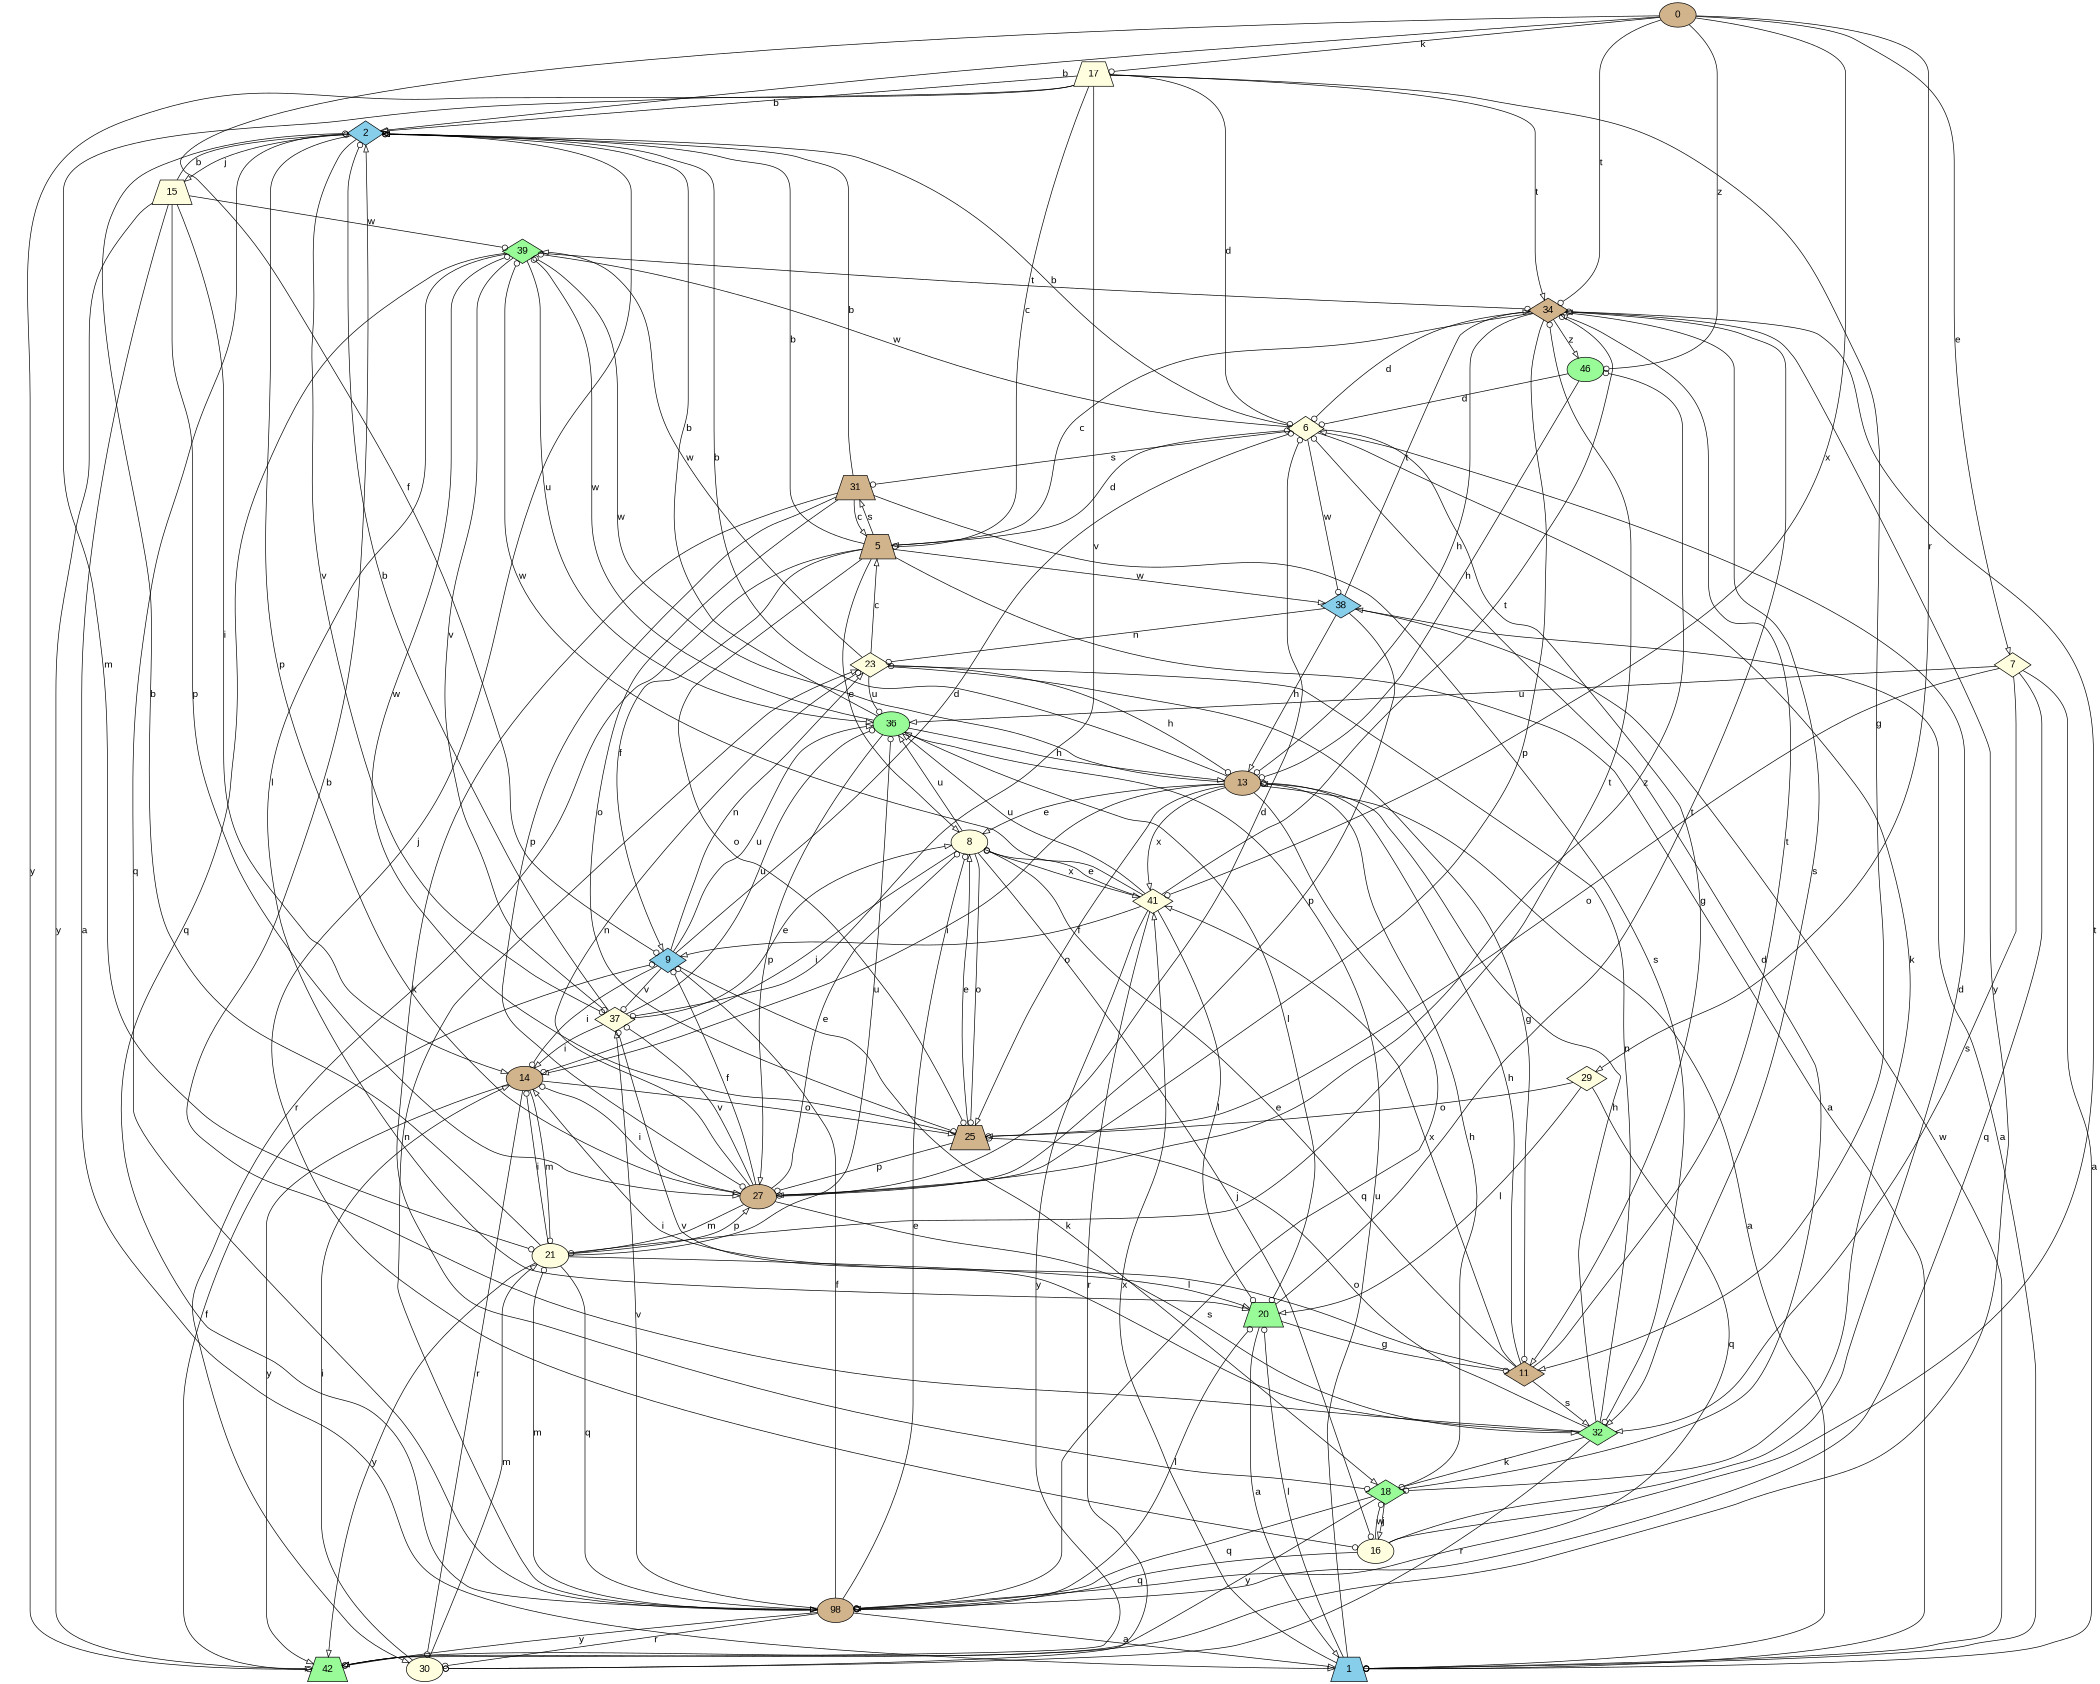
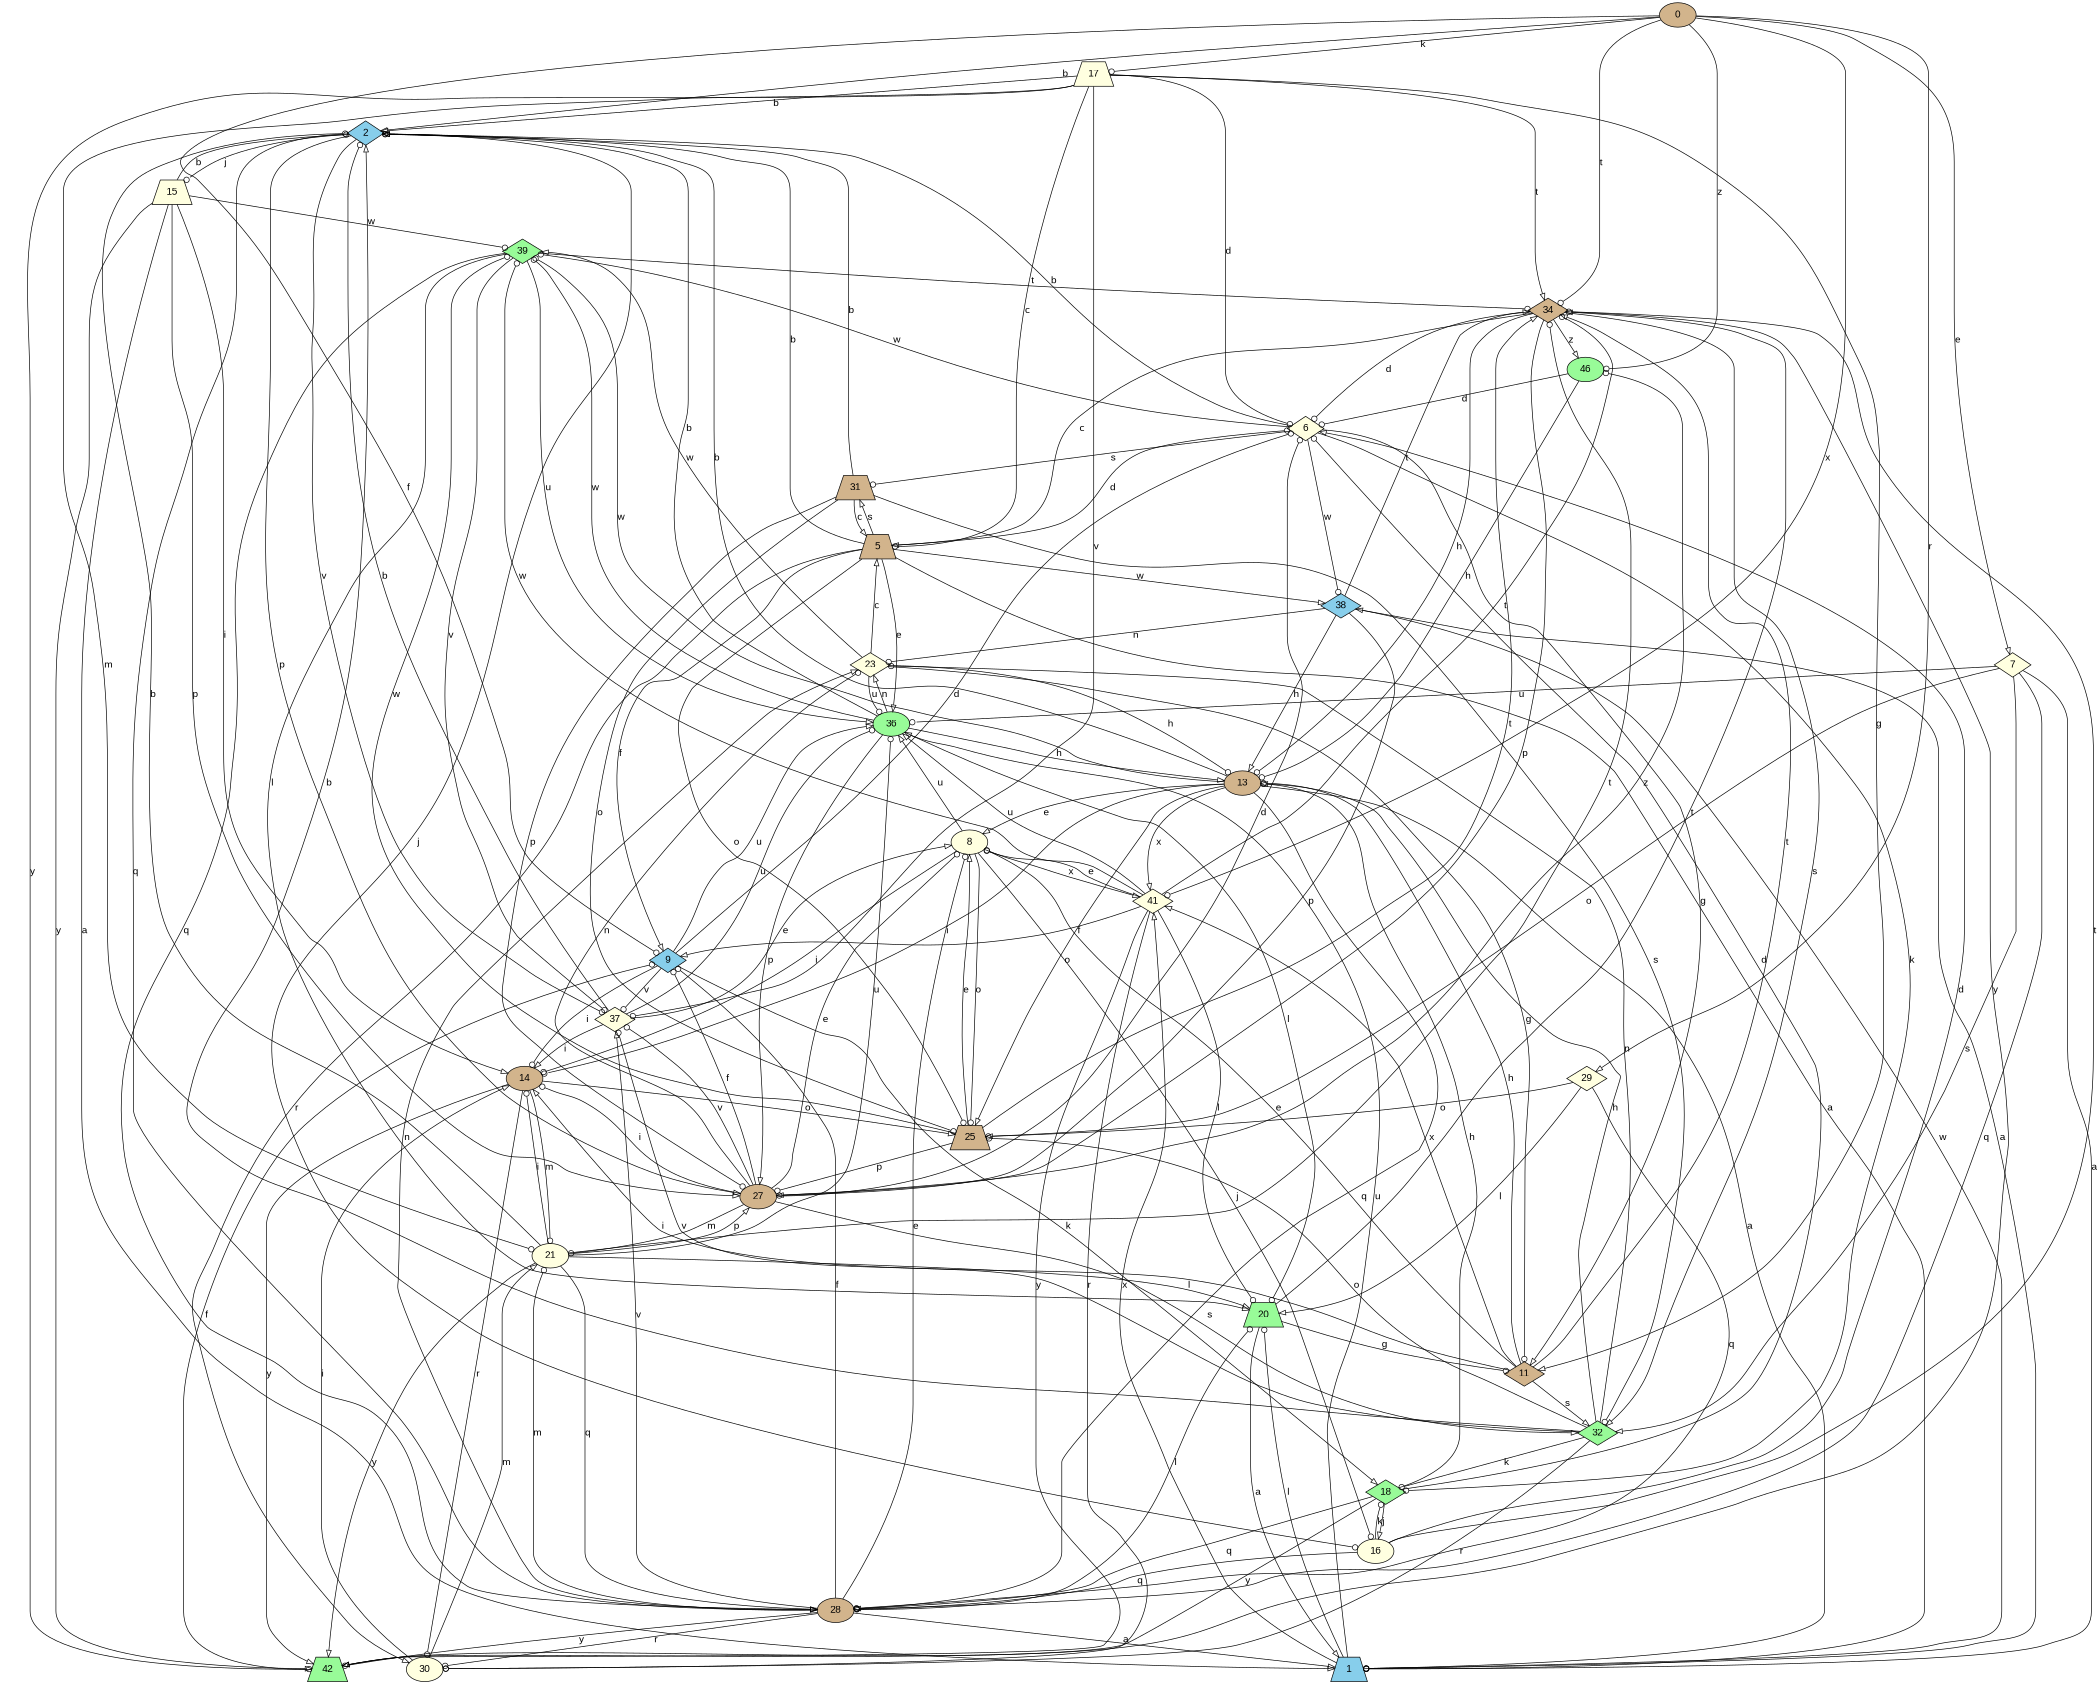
(266, 145) -> (266, 145)
(1483, 693) -> (1483, 693)
(852, 710) -> (896, 631)
(741, 799) -> (882, 697)
none -> (1440, 869)
(901, 951) -> (901, 951)
(435, 1257) -> none
(1380, 1522) -> (1380, 1522)
(836, 1610) -> (836, 1610)
(1145, 1633) -> (1145, 1633)
